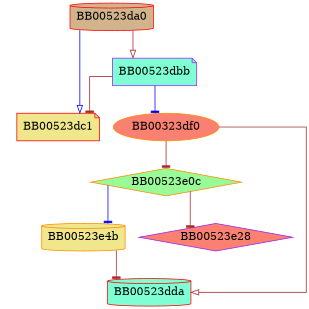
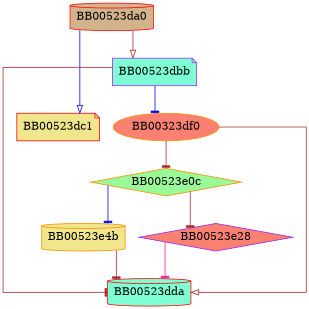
(90, 82) -> (3, 175)
none -> (165, 258)
